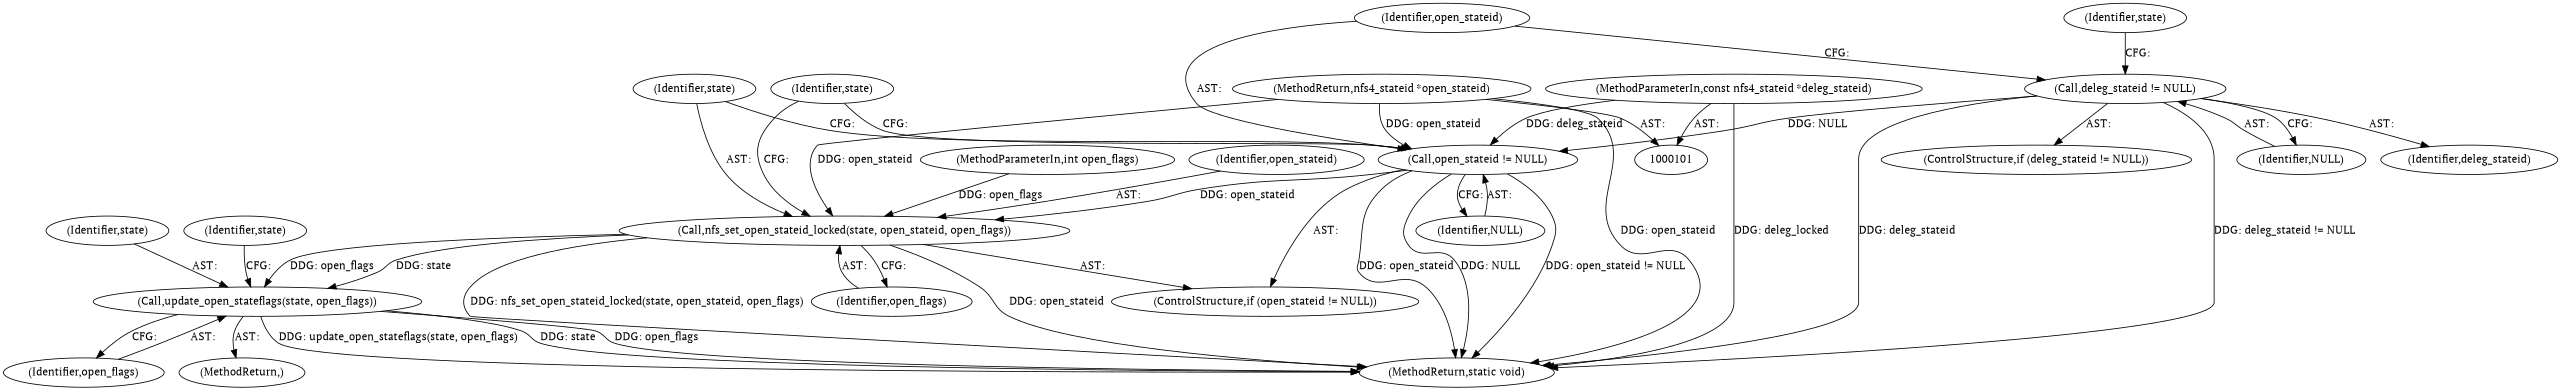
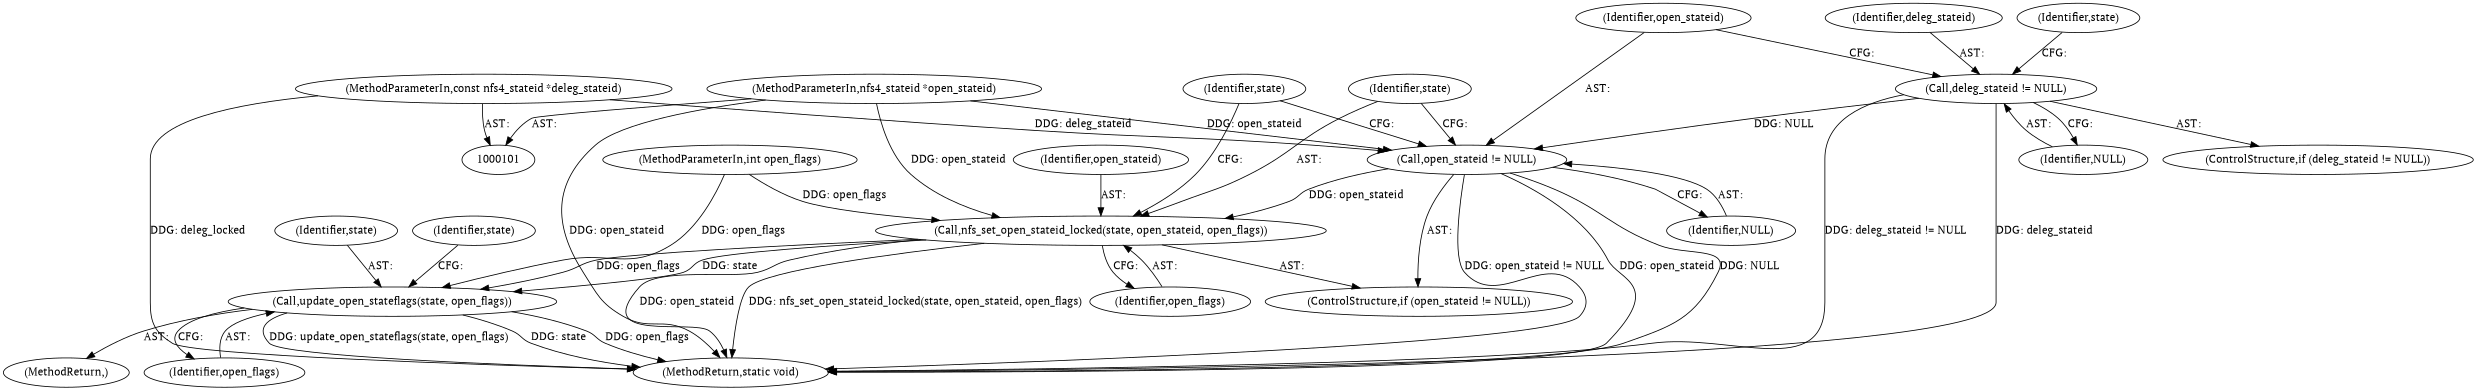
(1382, 89) -> (874, 89)
(2312, 117) -> (1952, 51)
none -> (582, 258)
